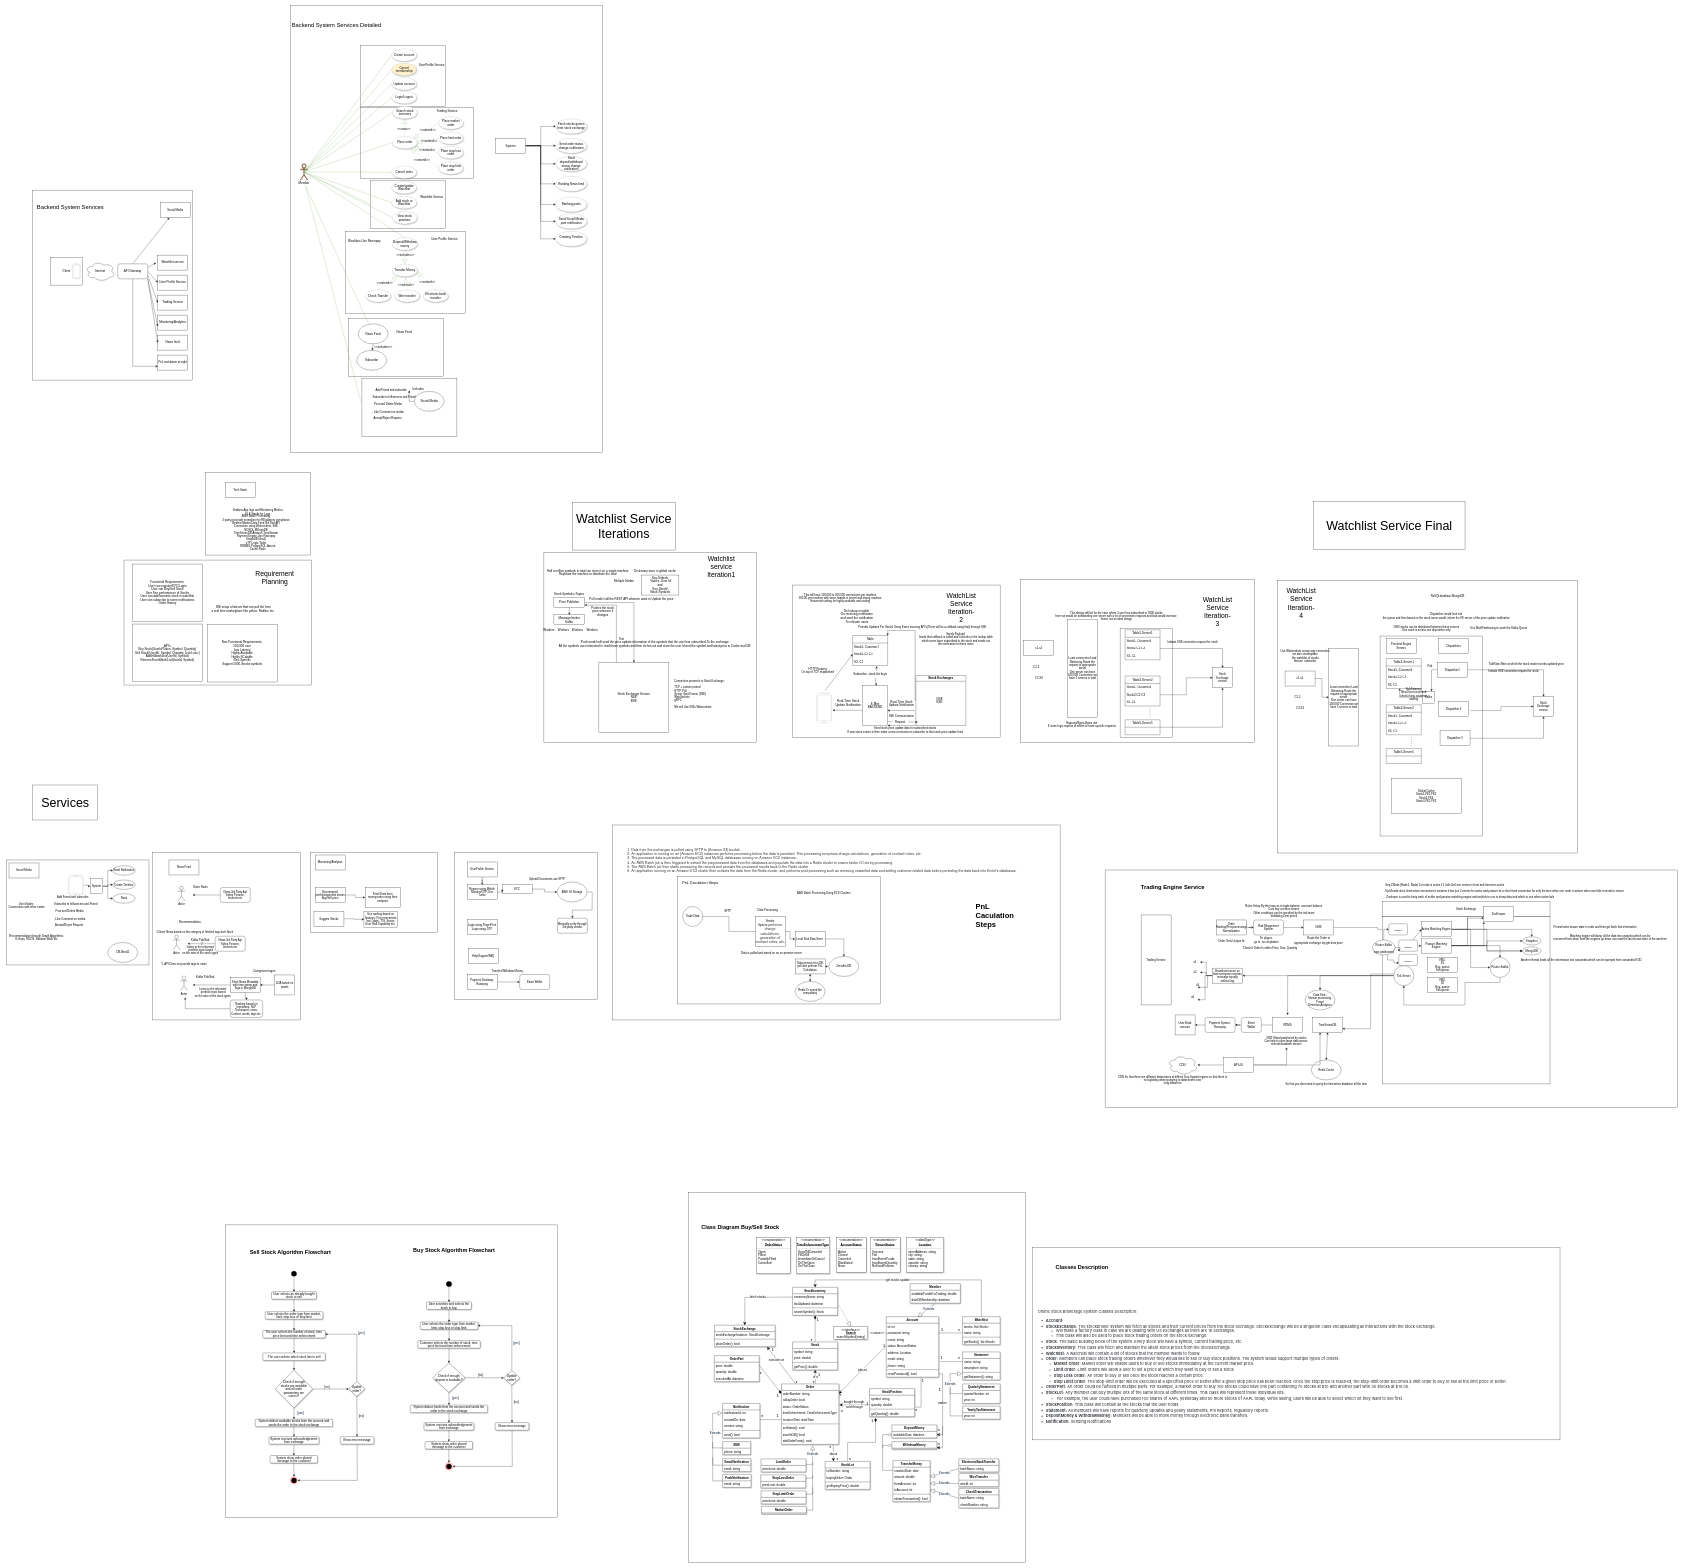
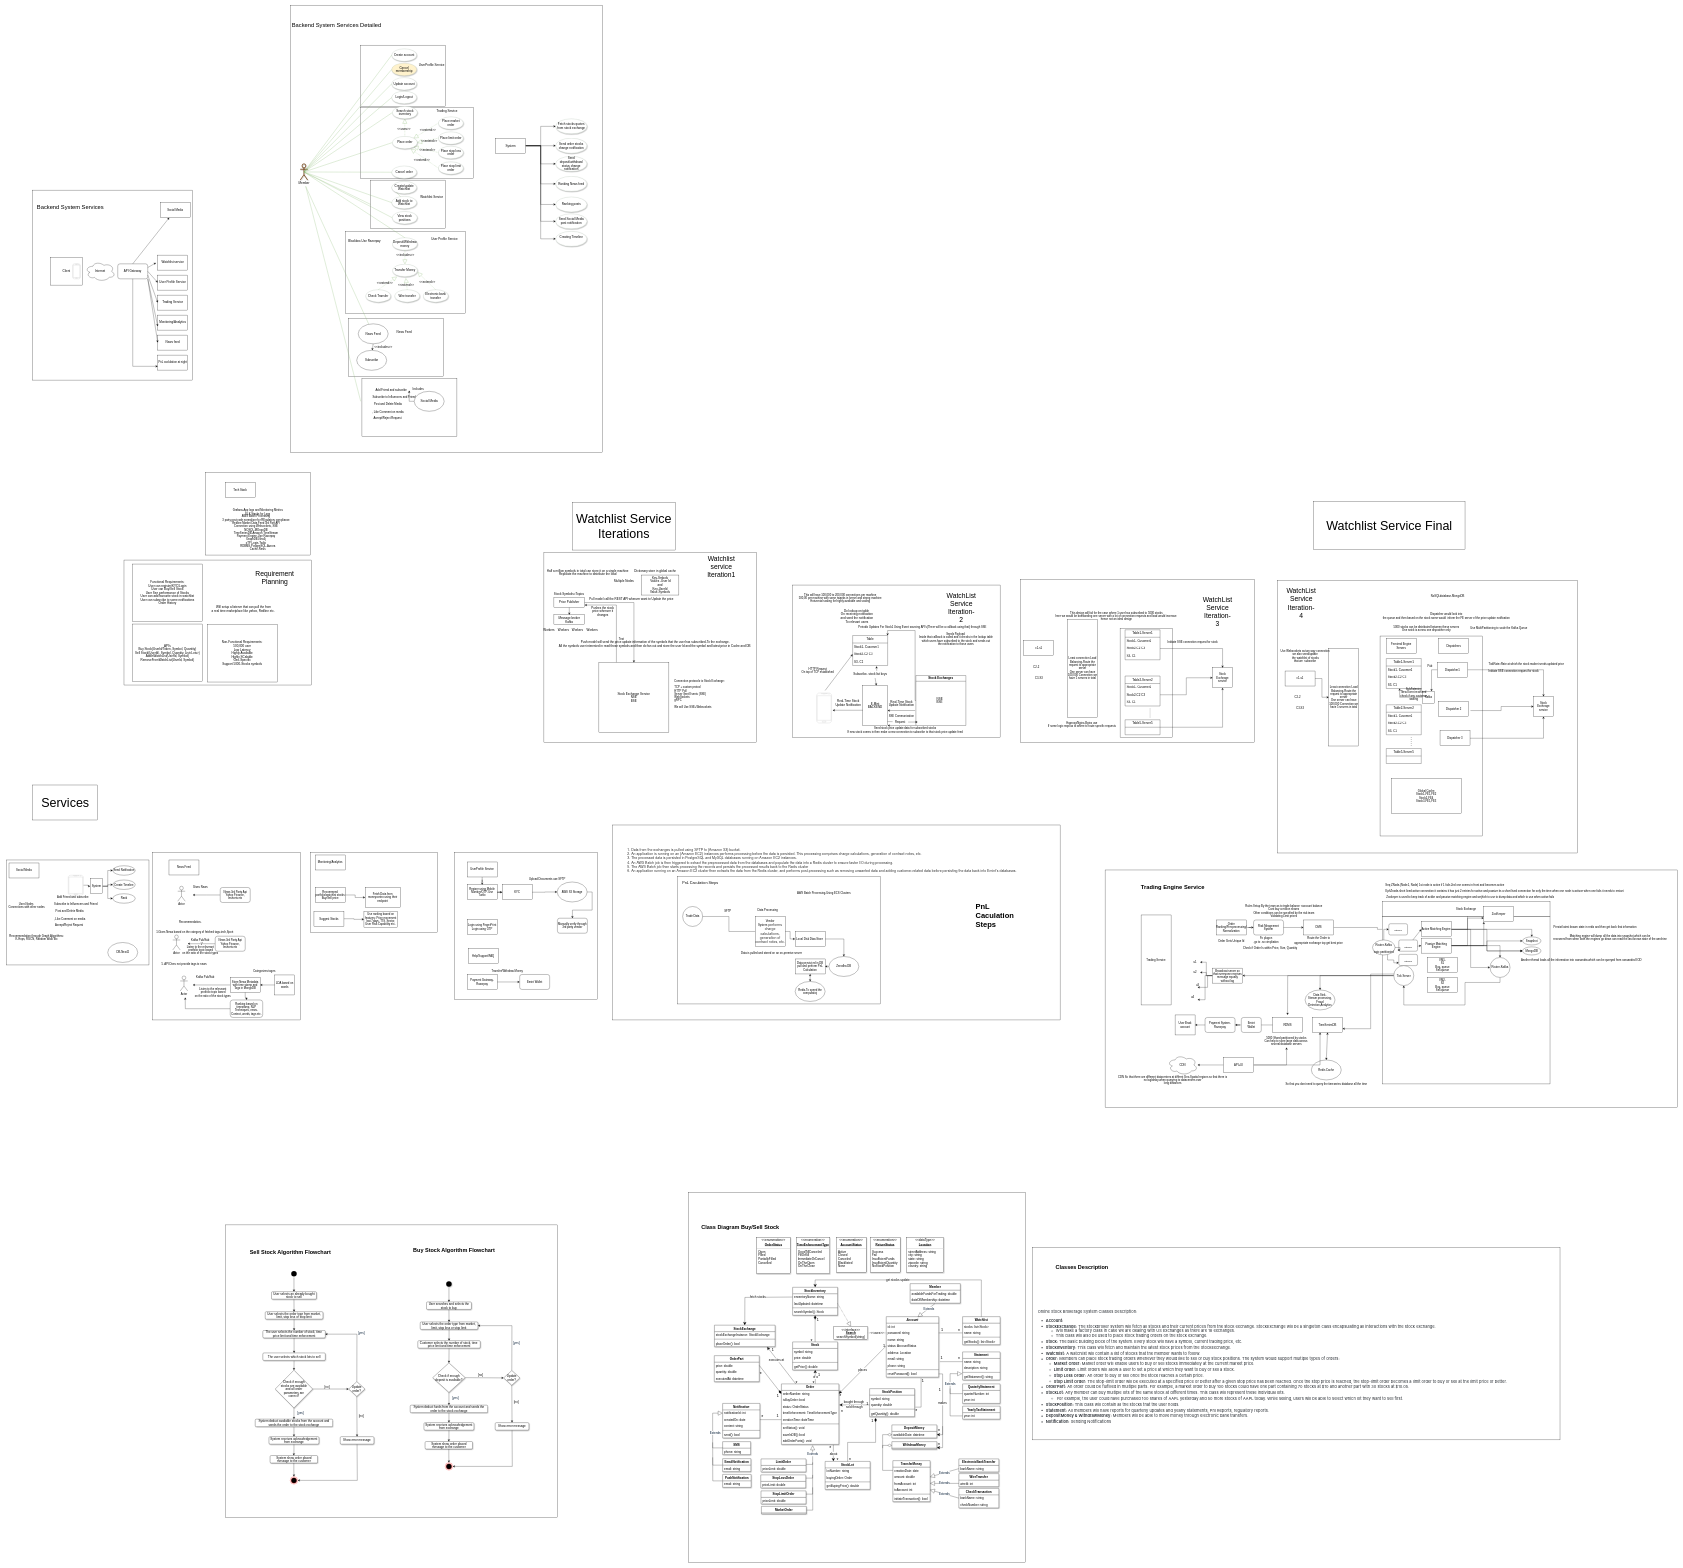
(571, 146) -> (571, 146)
(517, 889) -> (517, 892)
